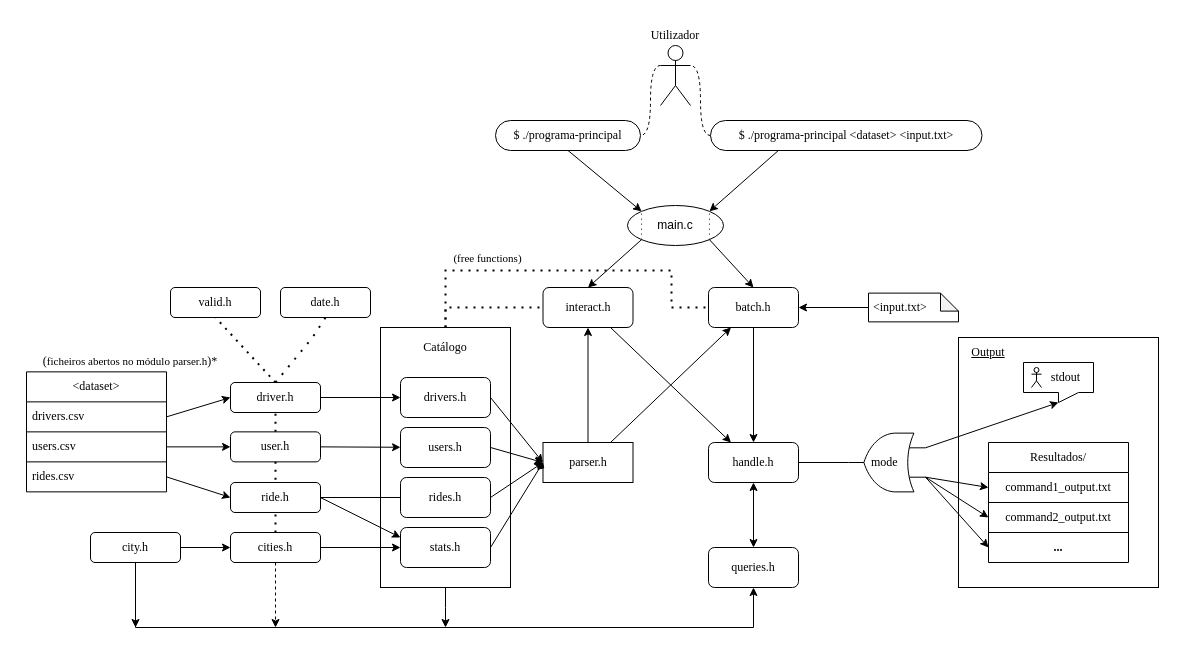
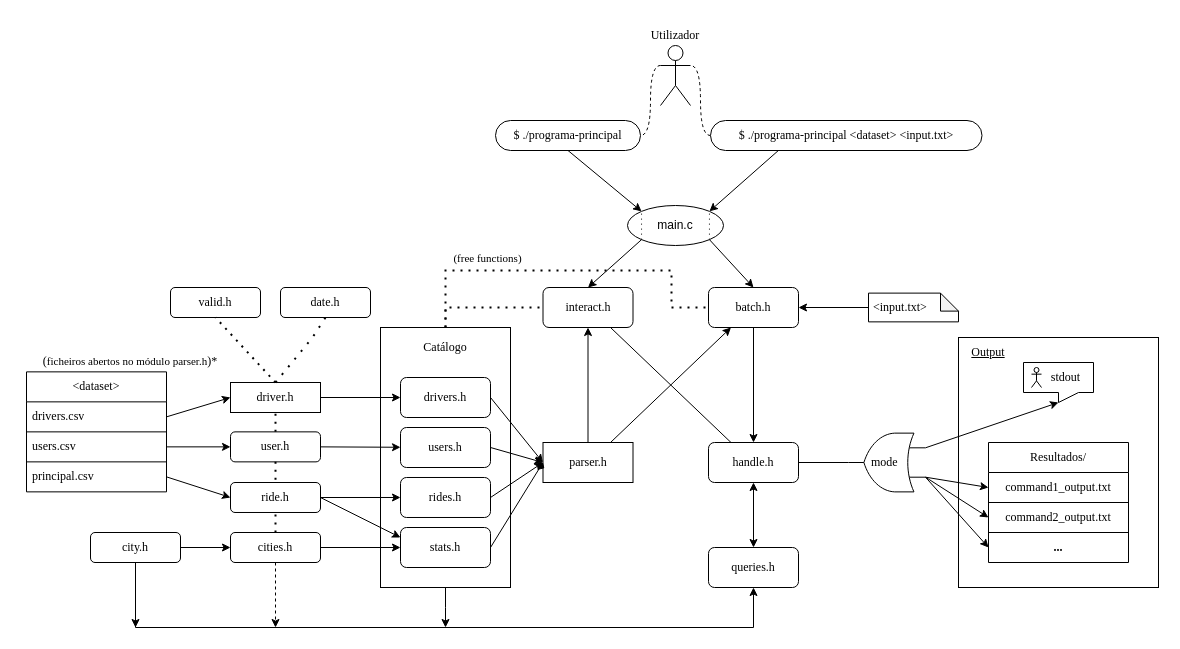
(276, 398) -> (276, 398)
(725, 437) -> (727, 439)
(60, 477) -> (70, 477)
(395, 497) -> (392, 497)
